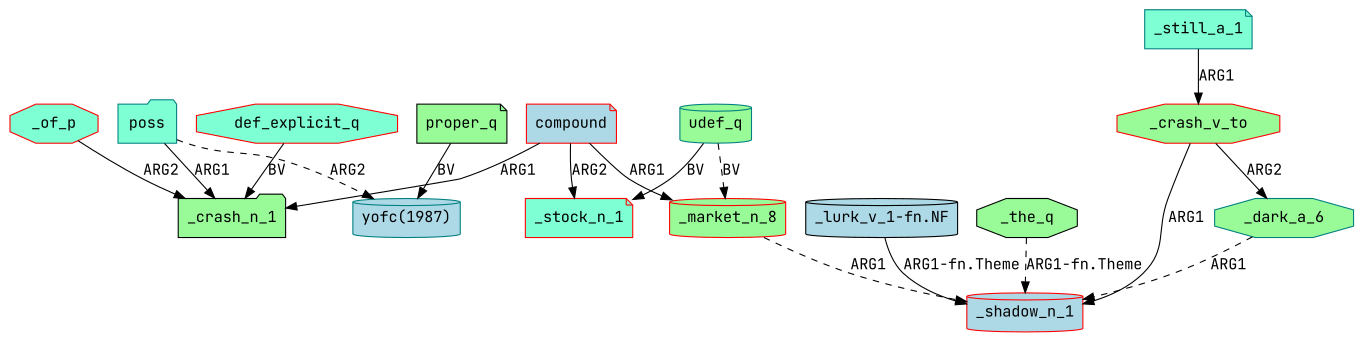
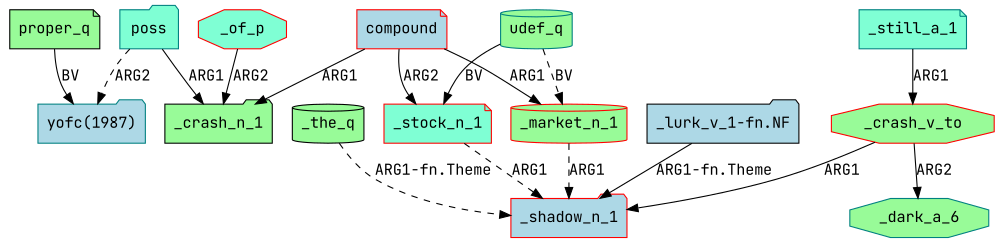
(297, 124) -> none
(407, 218) -> (92, 124)
(728, 218) -> (569, 124)
(882, 218) -> (723, 124)
(1027, 218) -> (328, 124)
(1175, 273) -> (499, 168)
(1025, 312) -> (569, 218)
